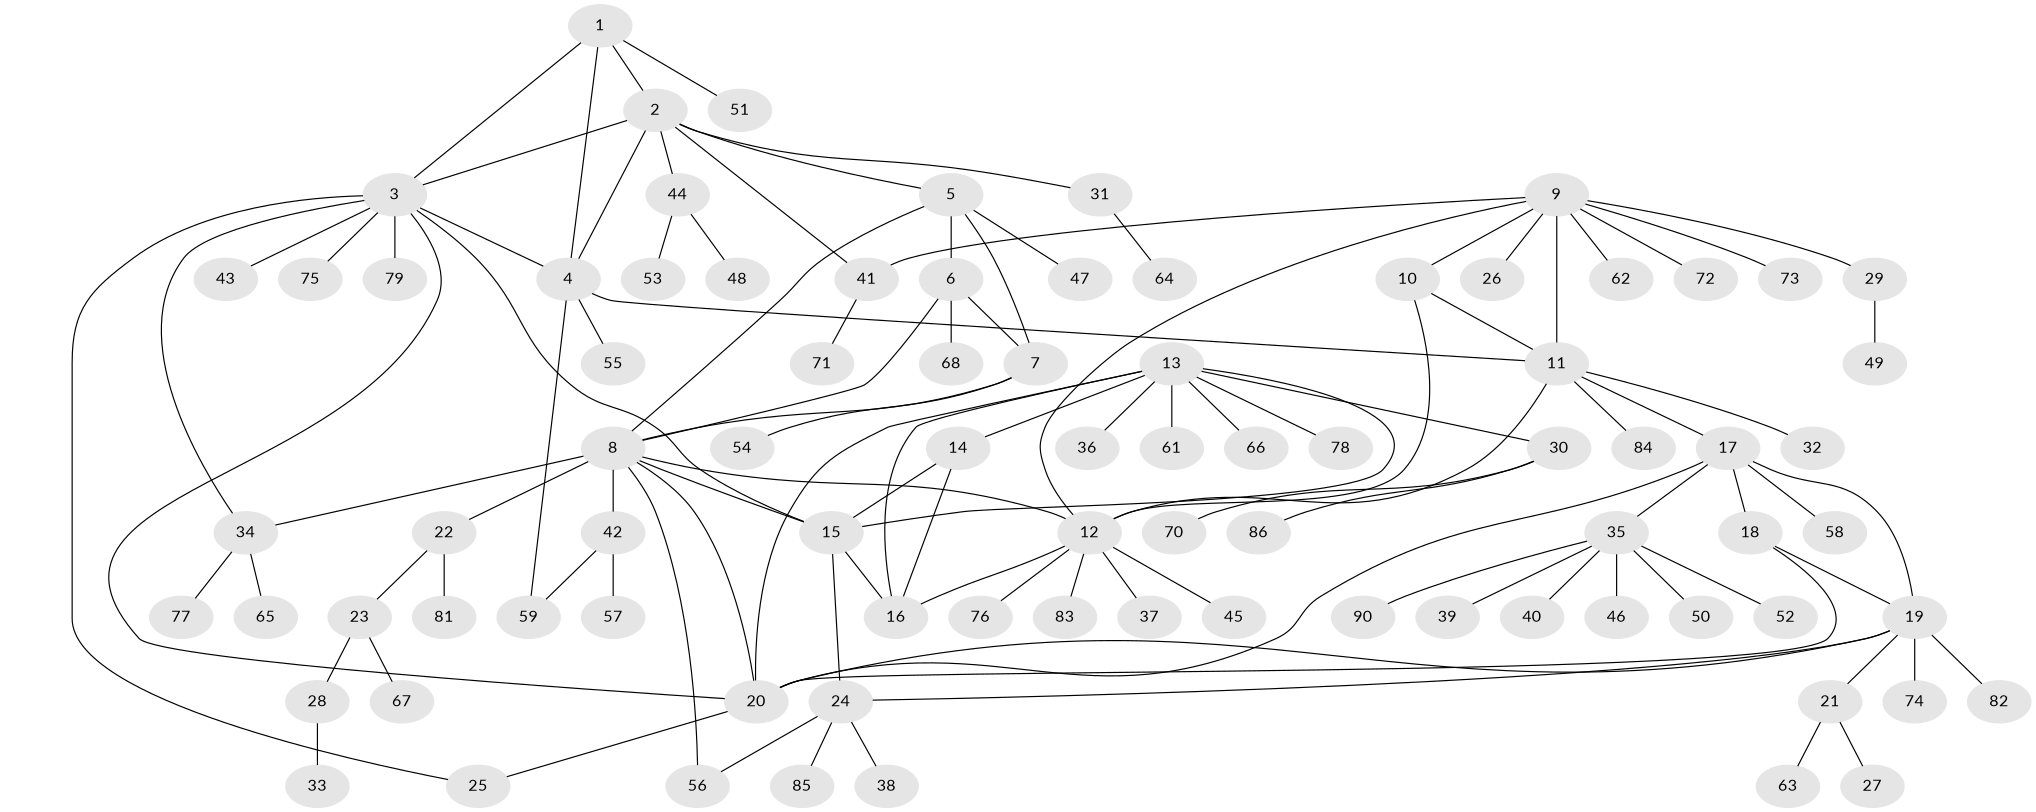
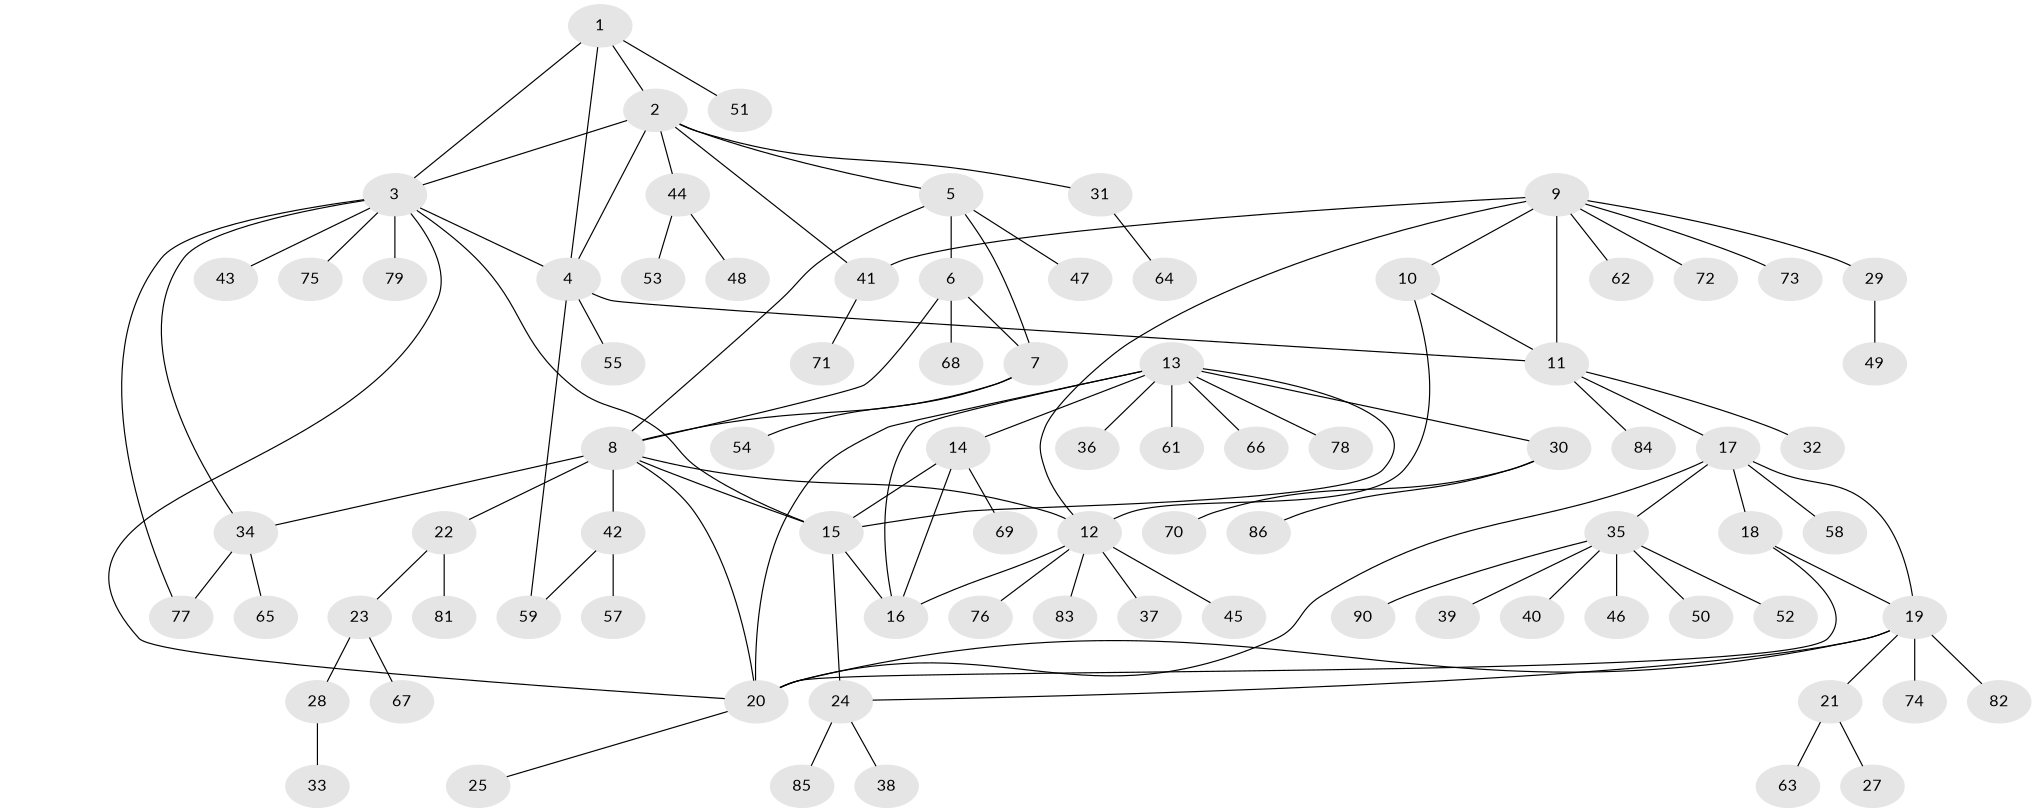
(1492, 279) -> none
(1465, 470) -> none
(72, 517) -> (131, 321)
none -> (1005, 533)
(698, 786) -> none
